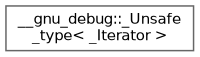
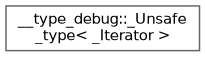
(100, 28) -> (103, 28)
